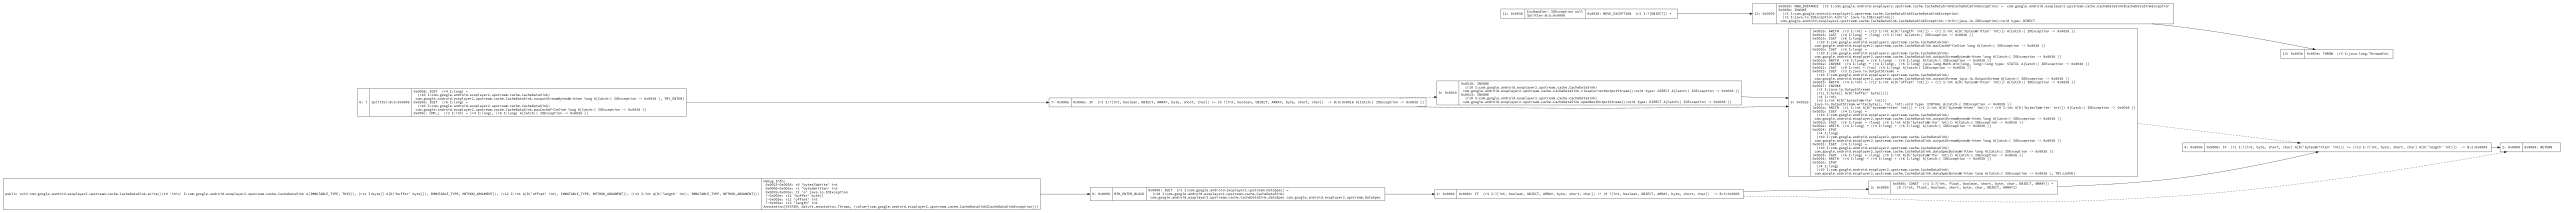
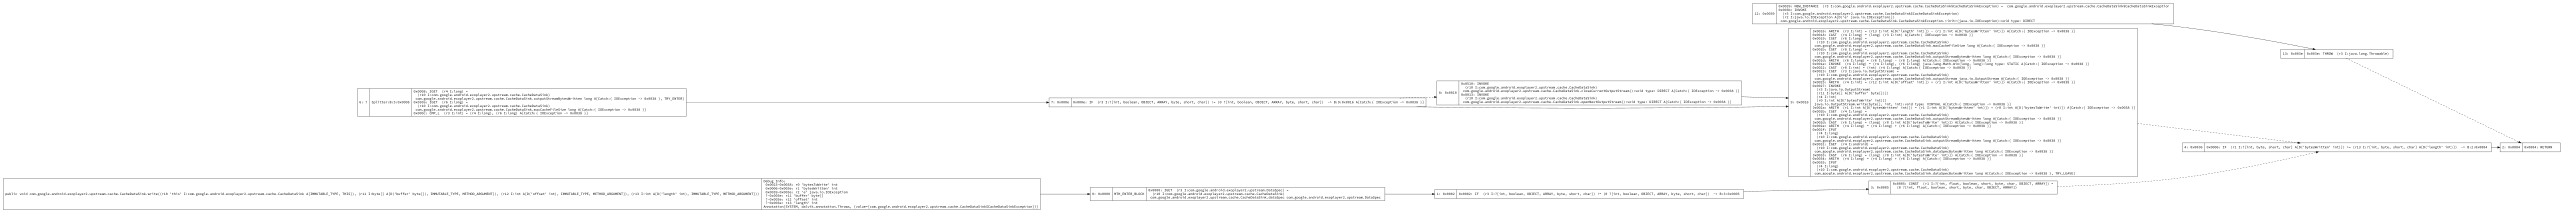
(1589, 14) -> none
(1841, 144) -> (1844, 144)
(2188, 177) -> (2188, 177)
(2125, 199) -> (2432, 100)
